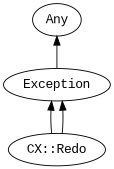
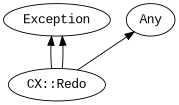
(57, 57) -> (102, 53)
